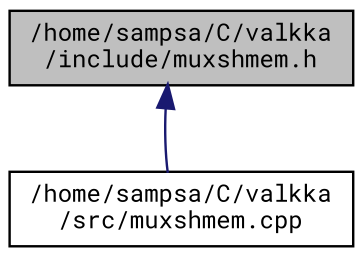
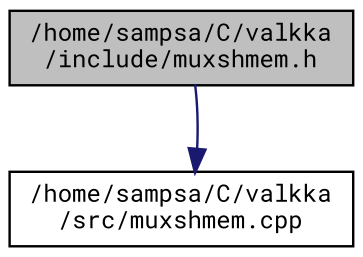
(165, 141) -> (197, 117)
